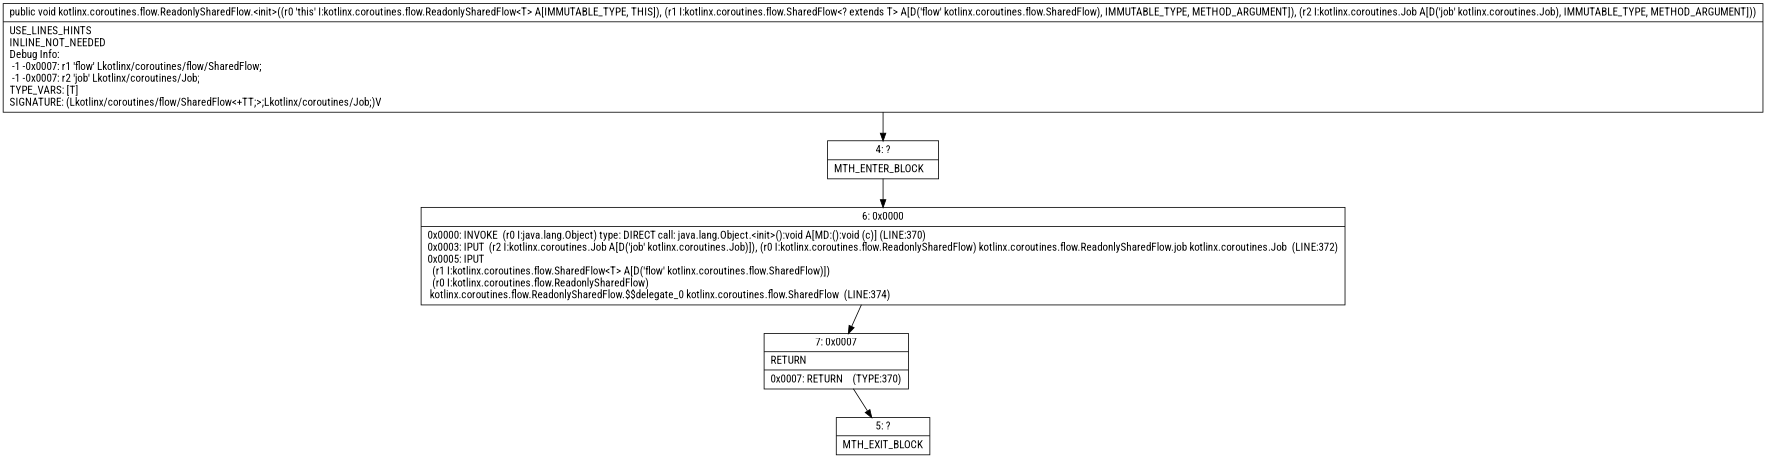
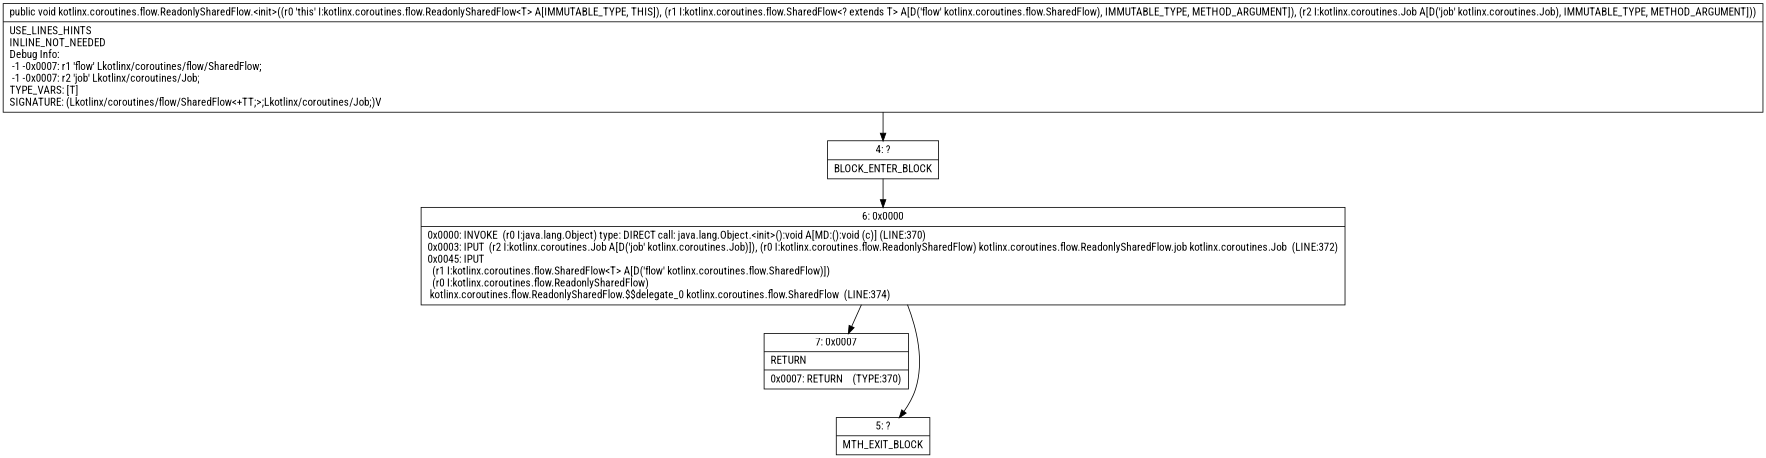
(879, 169) -> (883, 169)
(458, 259) -> (458, 259)
(860, 400) -> (919, 359)
